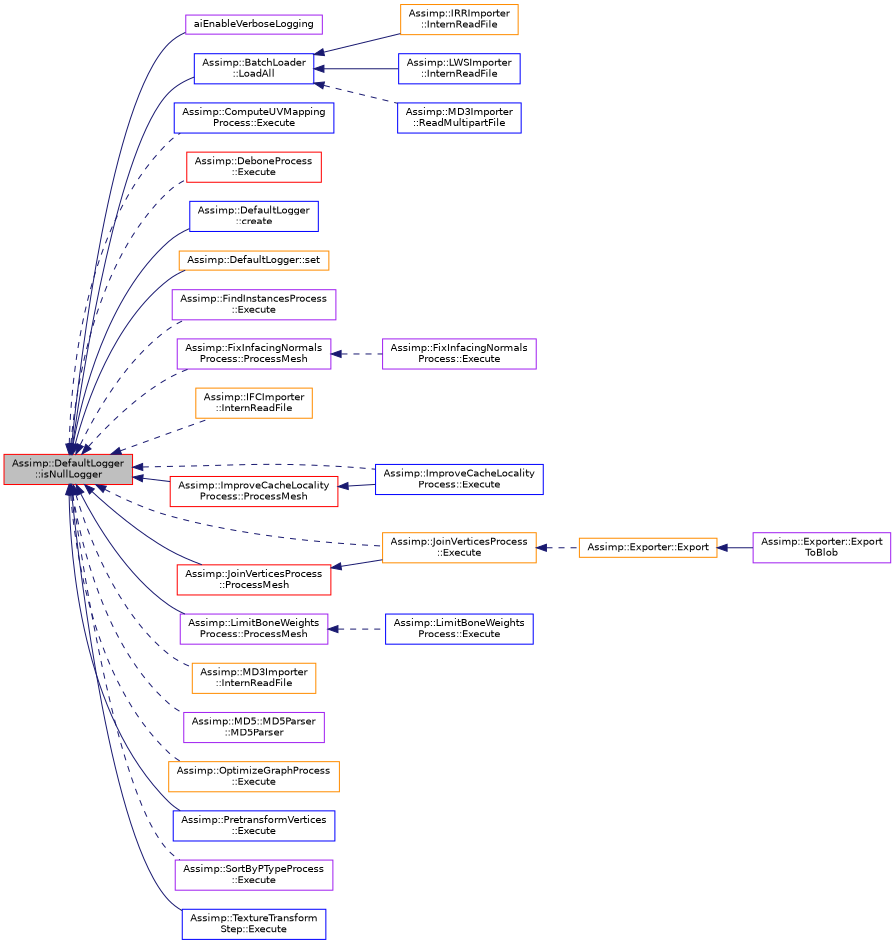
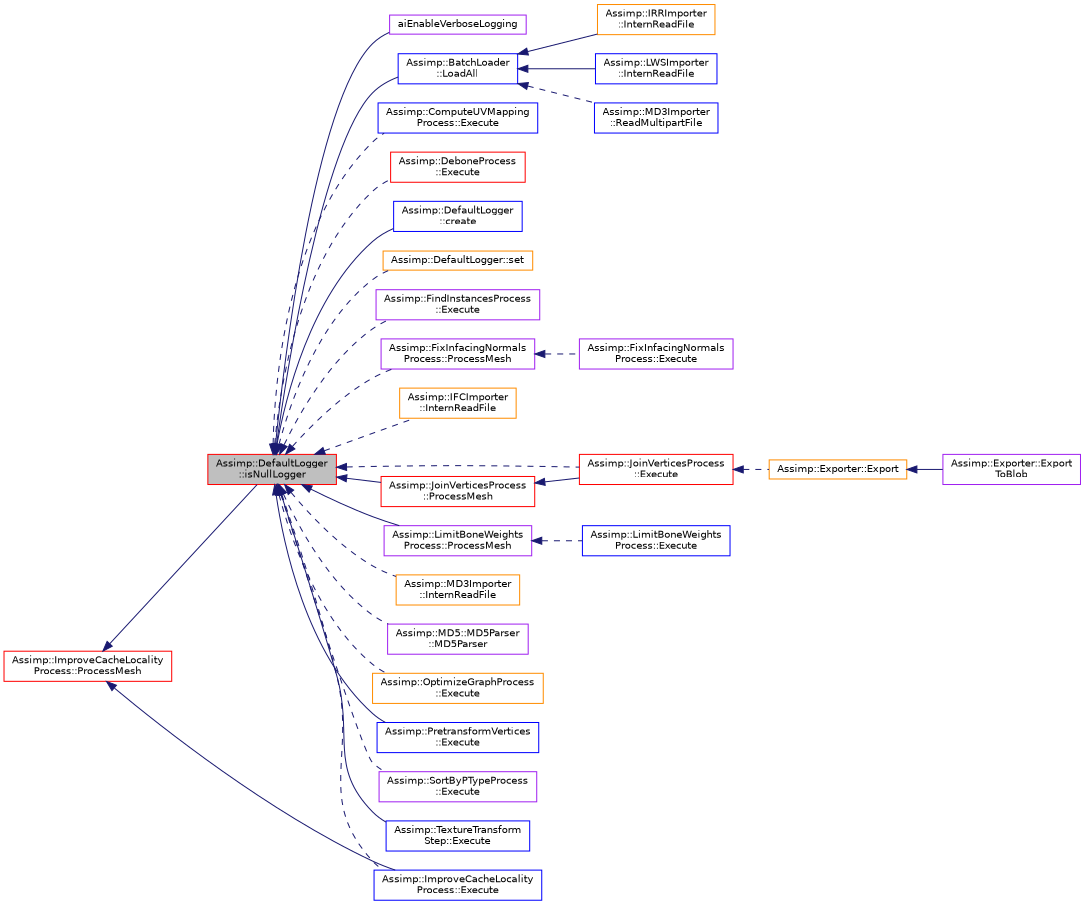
(114, 346) -> (318, 346)
(156, 480) -> (183, 564)
(459, 548) -> (656, 469)
